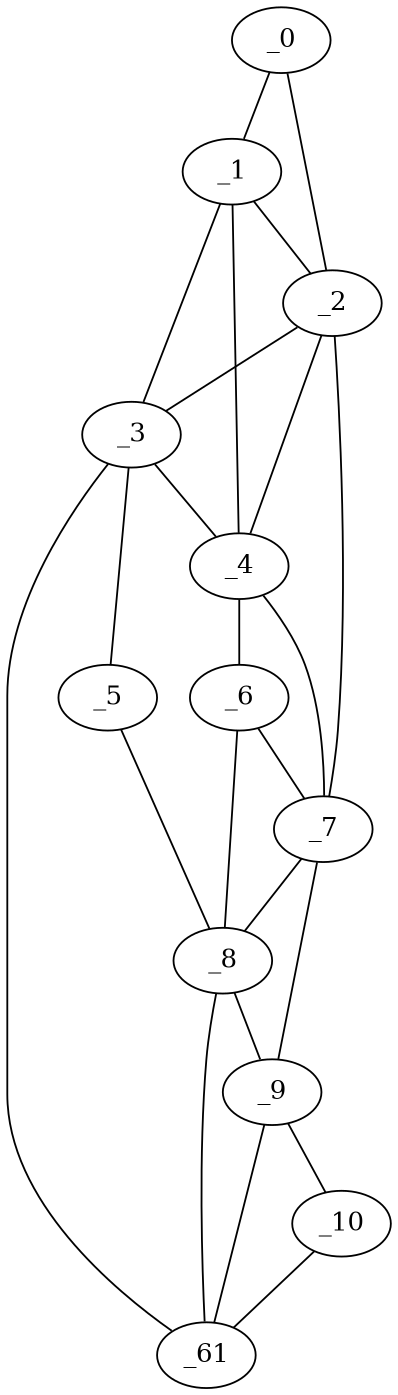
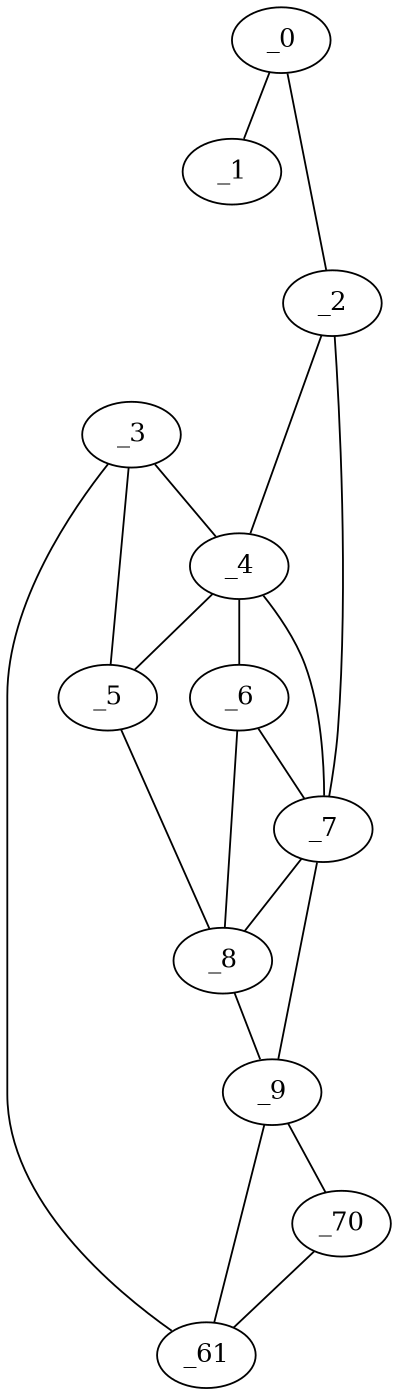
(282, 237) -> none
(182, 303) -> none
(222, 375) -> none
(236, 385) -> (174, 632)
(202, 1157) -> none
(342, 1224) -> (342, 1224)
